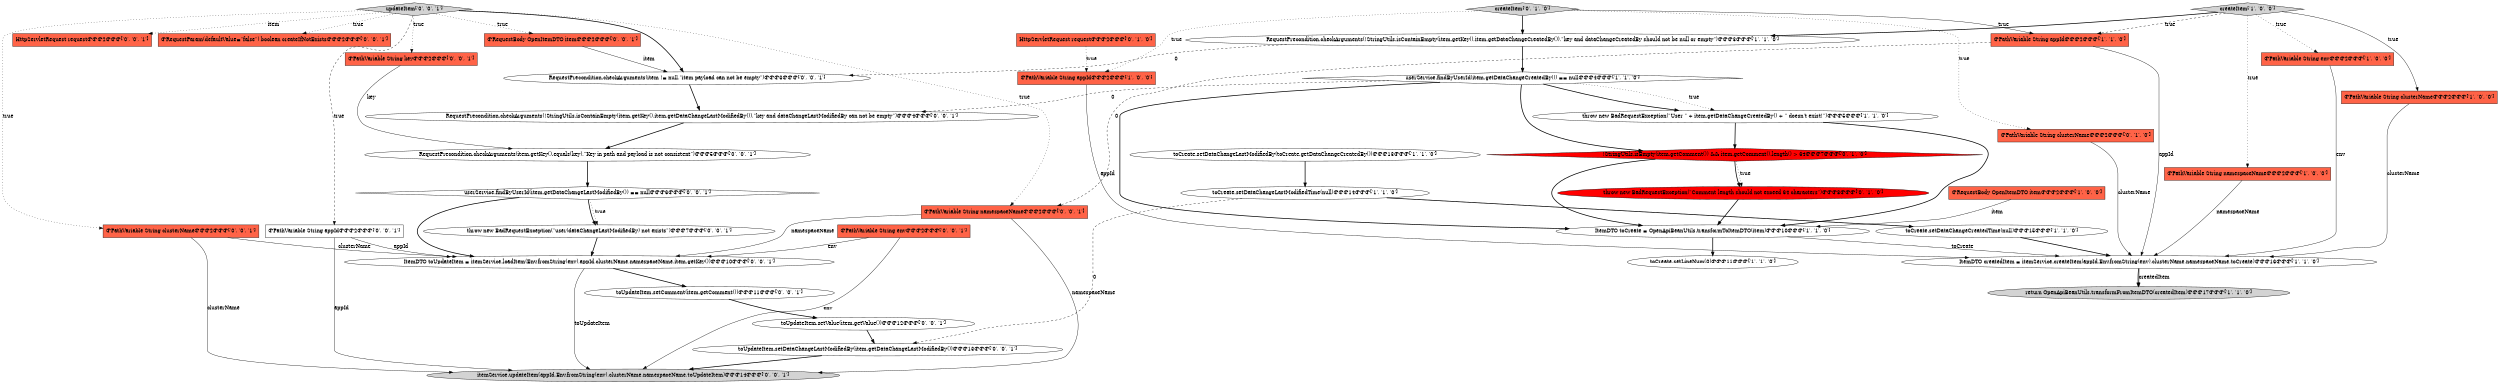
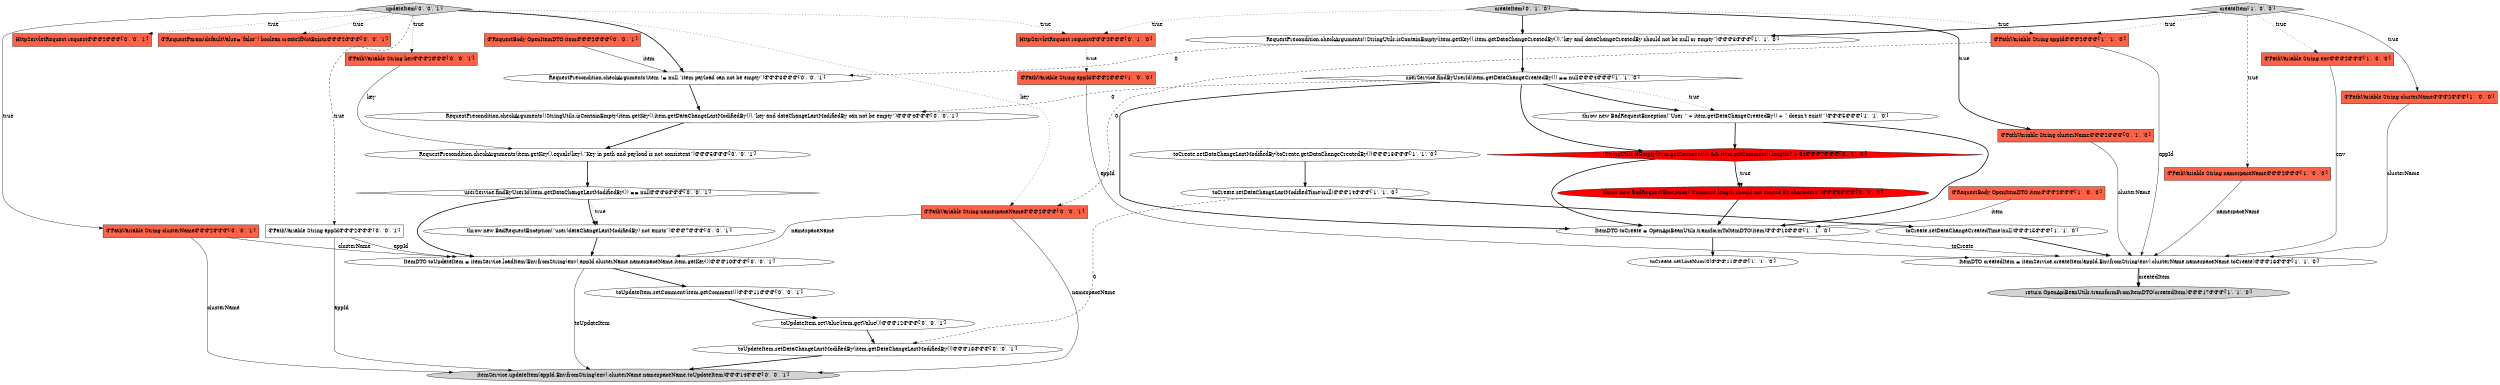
(1801, 14) -> (1801, 14)
(1288, 20) -> (1289, 13)
(1833, 20) -> (1833, 20)
(481, 23) -> (764, 14)
(2163, 23) -> (2163, 23)
(274, 25) -> (274, 25)
(53, 26) -> (53, 26)
(2248, 90) -> (2248, 90)
(1025, 97) -> (1025, 97)
(904, 231) -> none
